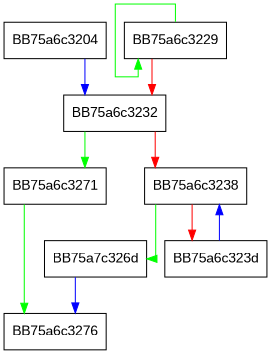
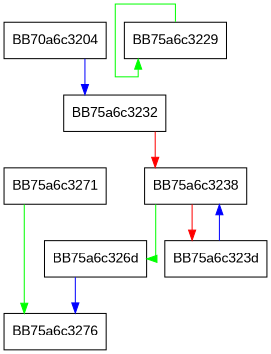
(55, 40) -> (55, 40)
(152, 72) -> none
(85, 144) -> none
(96, 259) -> (96, 259)
